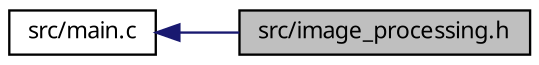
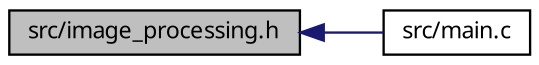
(209, 33) -> (354, 33)
